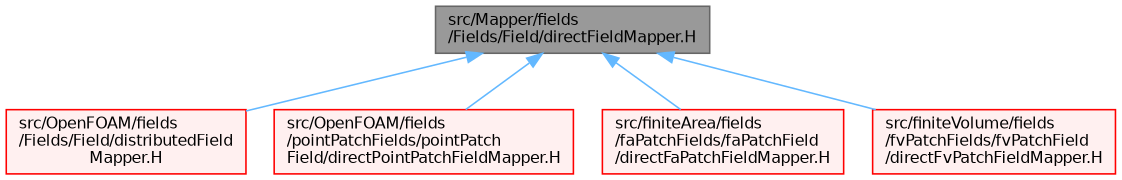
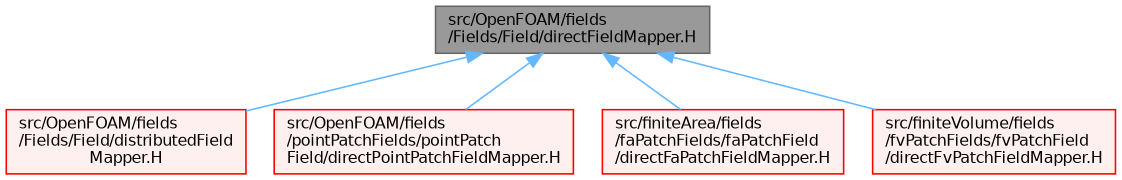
(573, 30) -> (573, 30)
